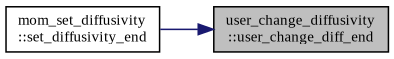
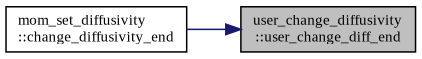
(83, 29) -> (96, 29)
